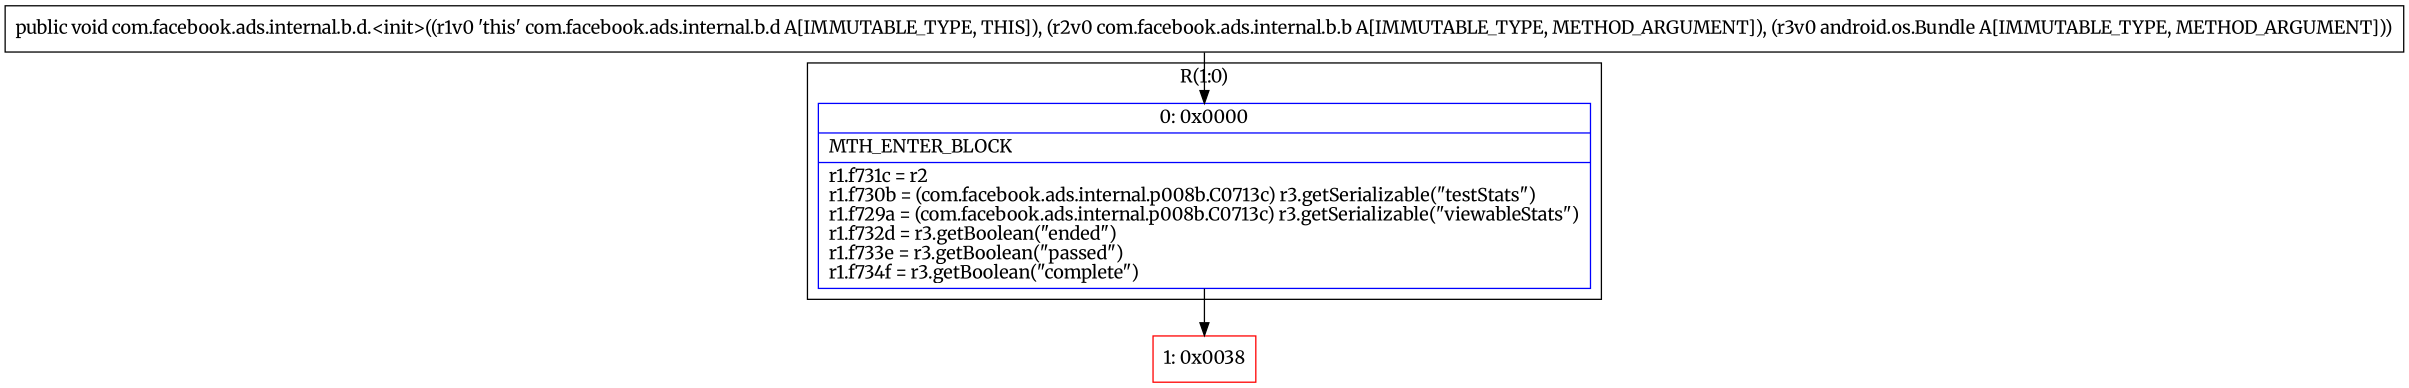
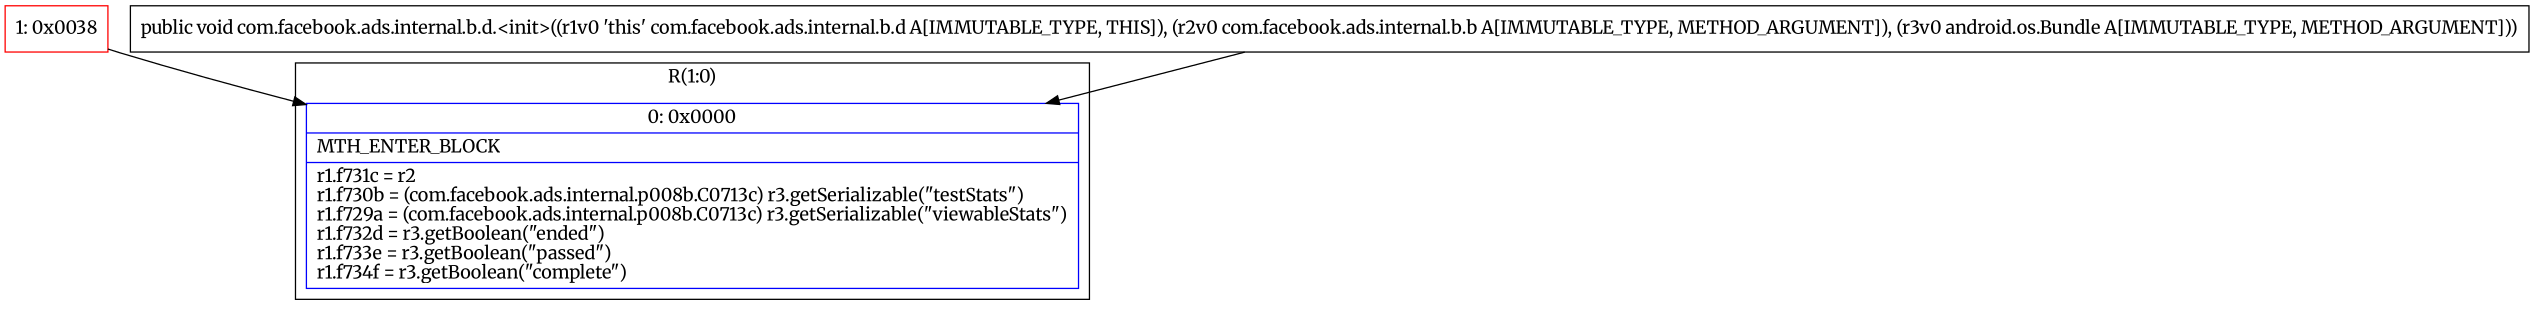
(1204, 307) -> (200, 76)
